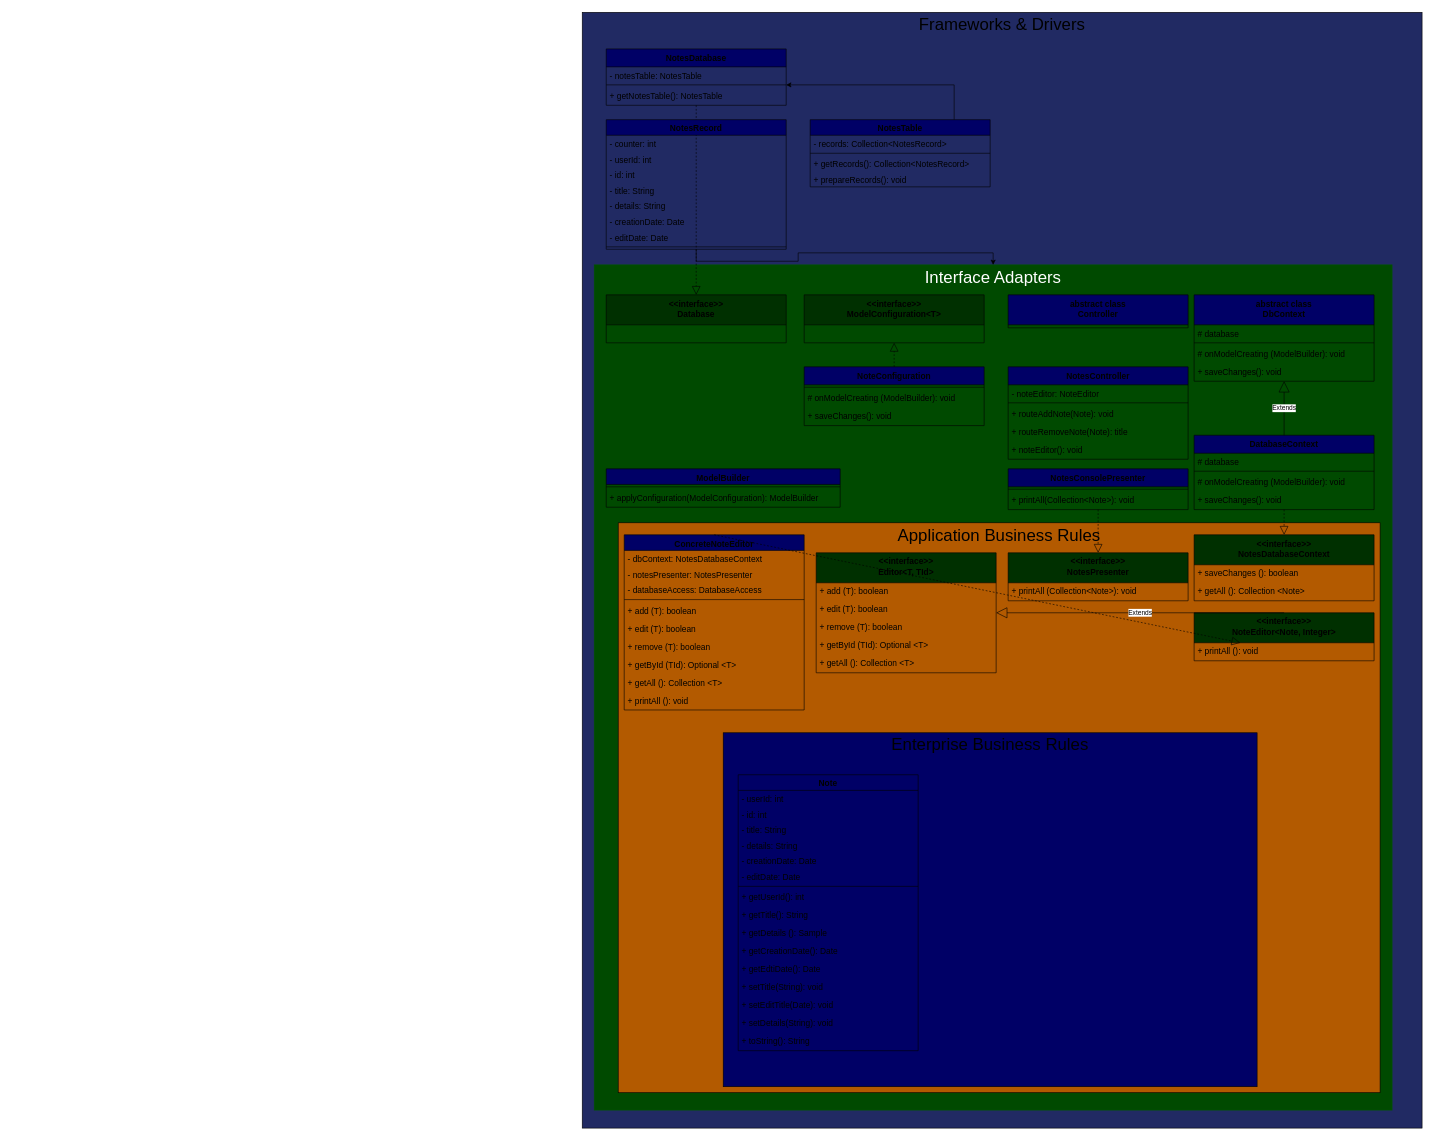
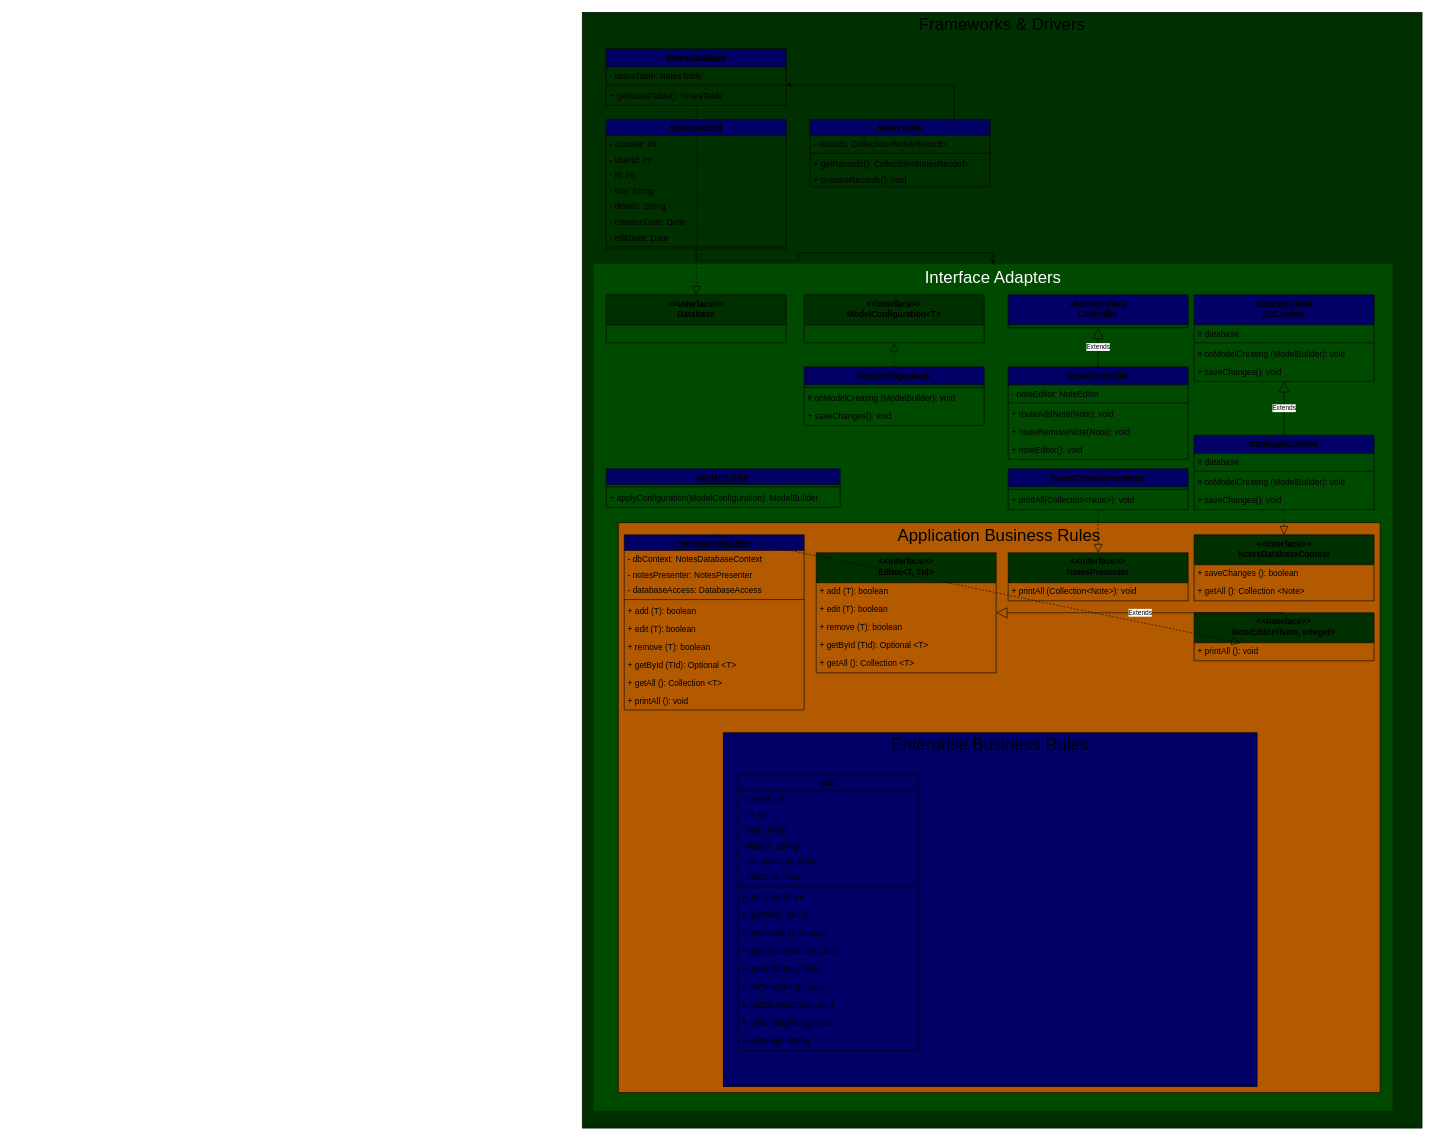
(620, 17) -> (620, 17)
none -> (1098, 347)
(1077, 432) -> (1075, 432)
